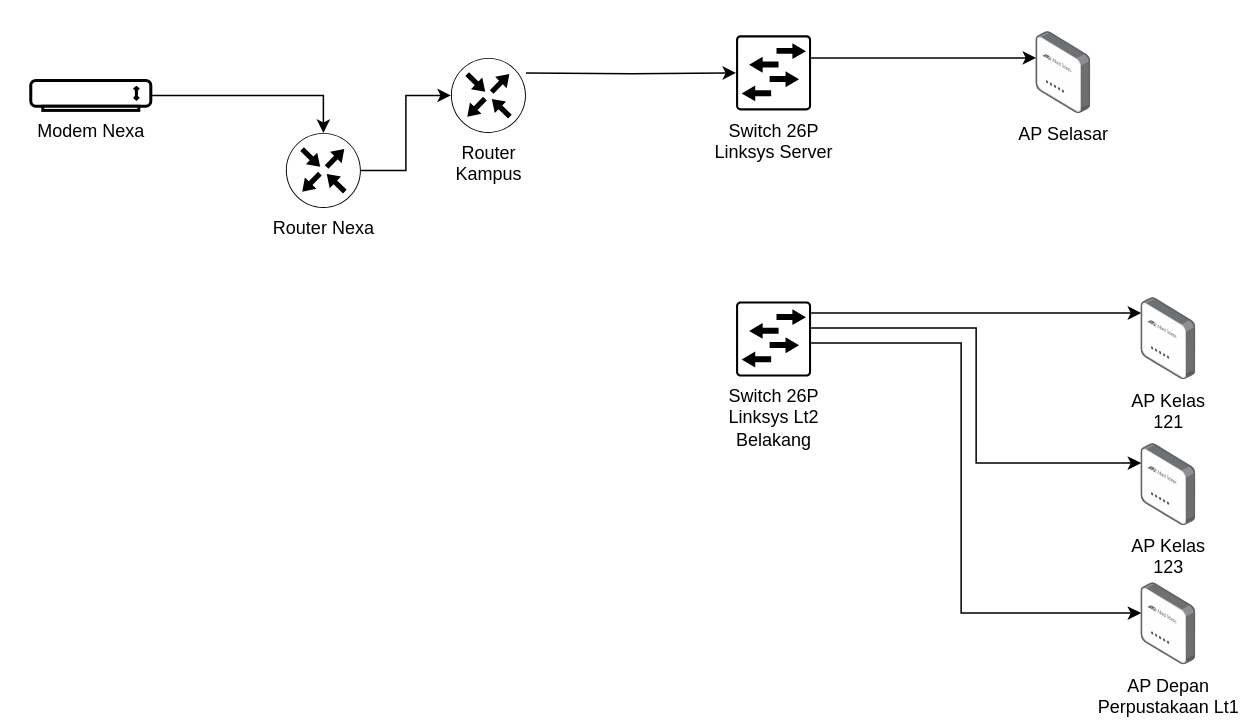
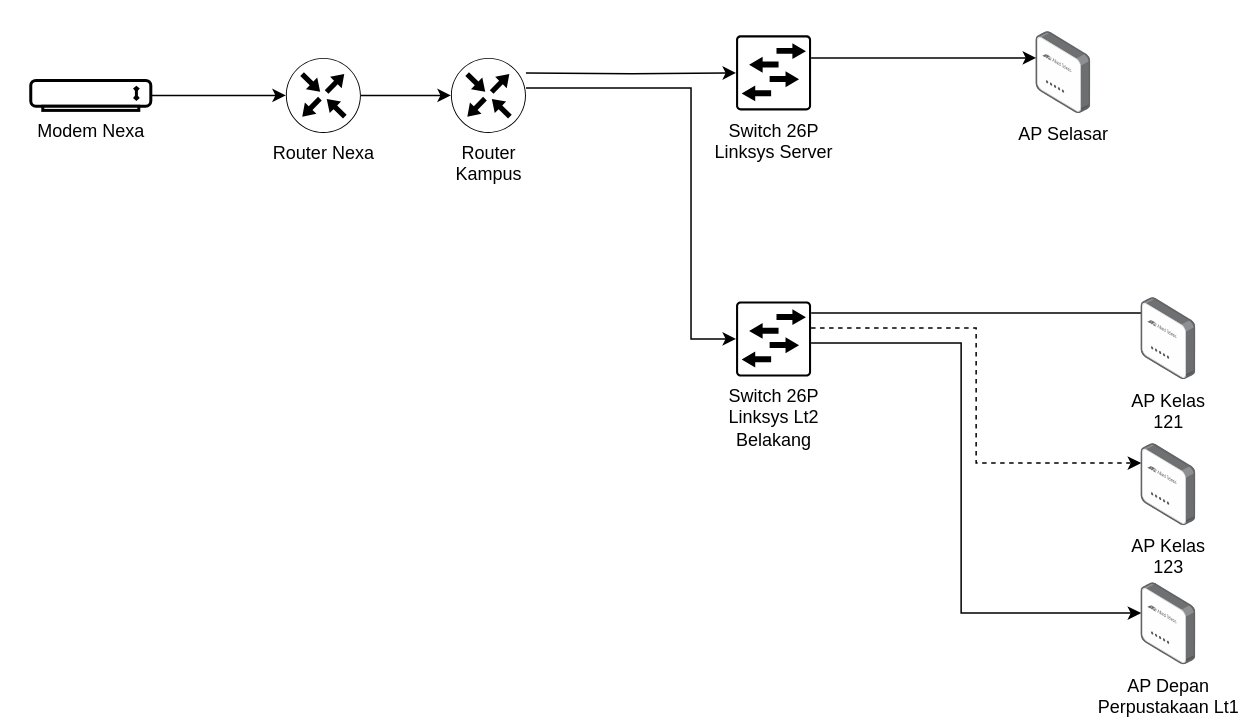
none -> (691, 148)
(323, 170) -> (323, 95)
(1129, 313) -> (1133, 313)
(976, 389) -> (976, 389)
